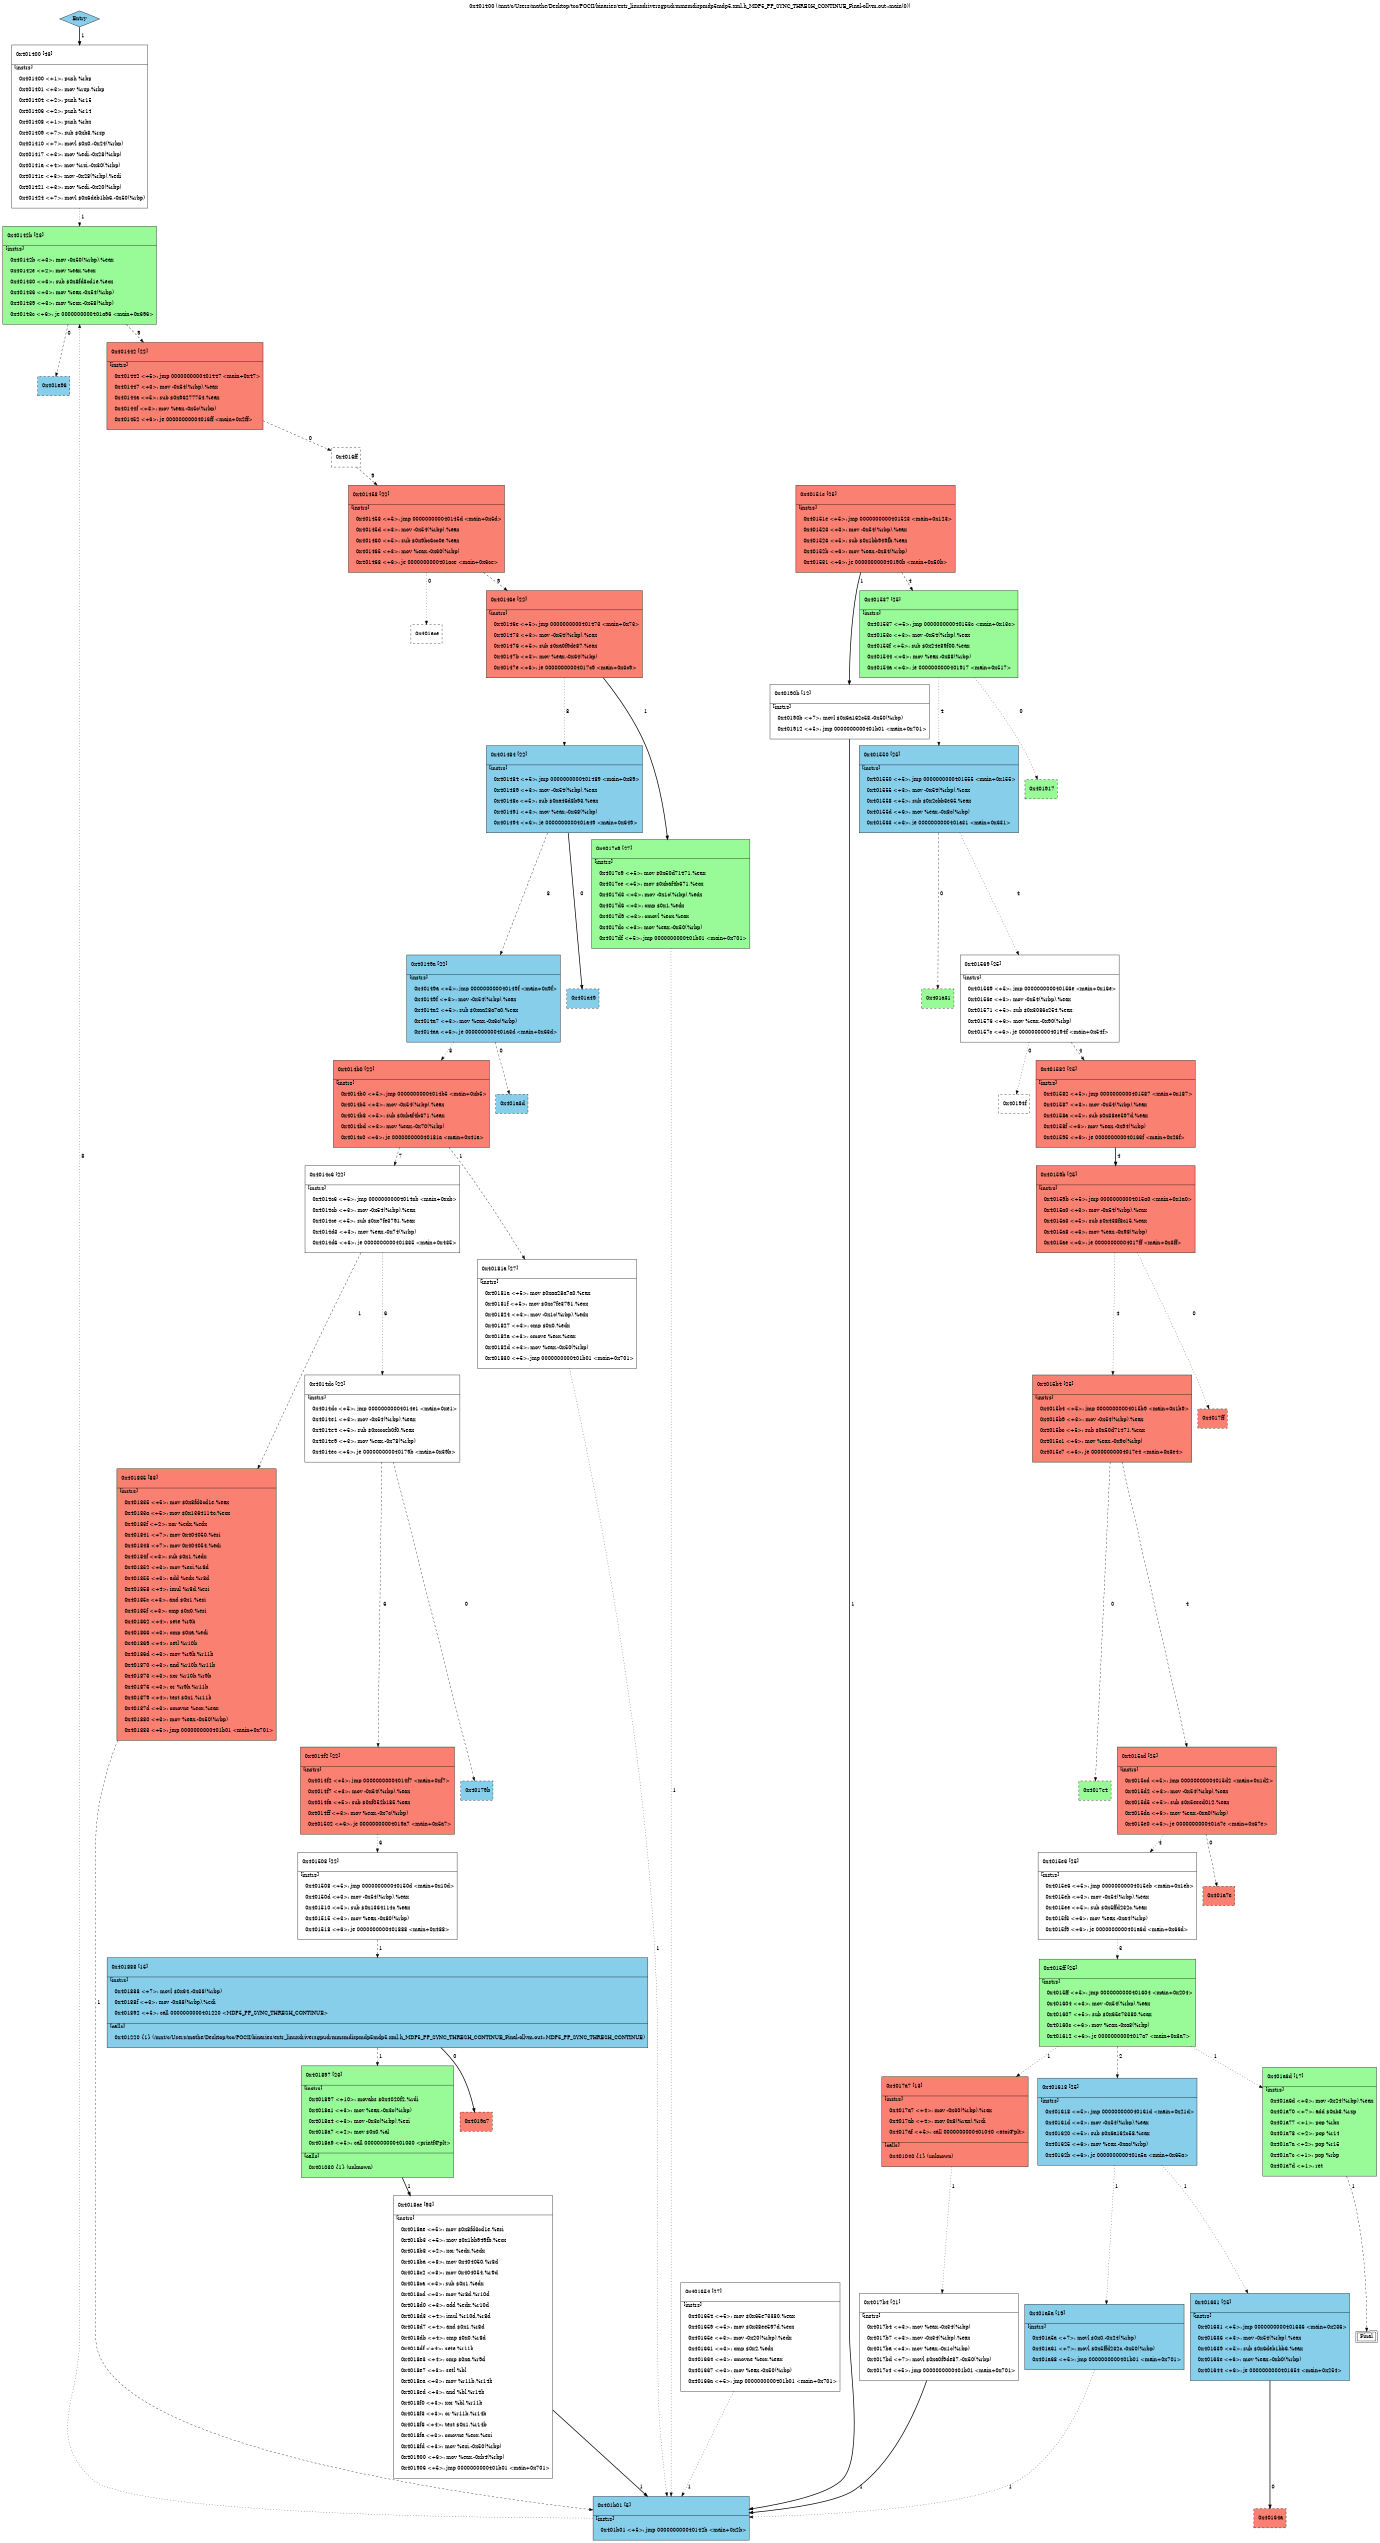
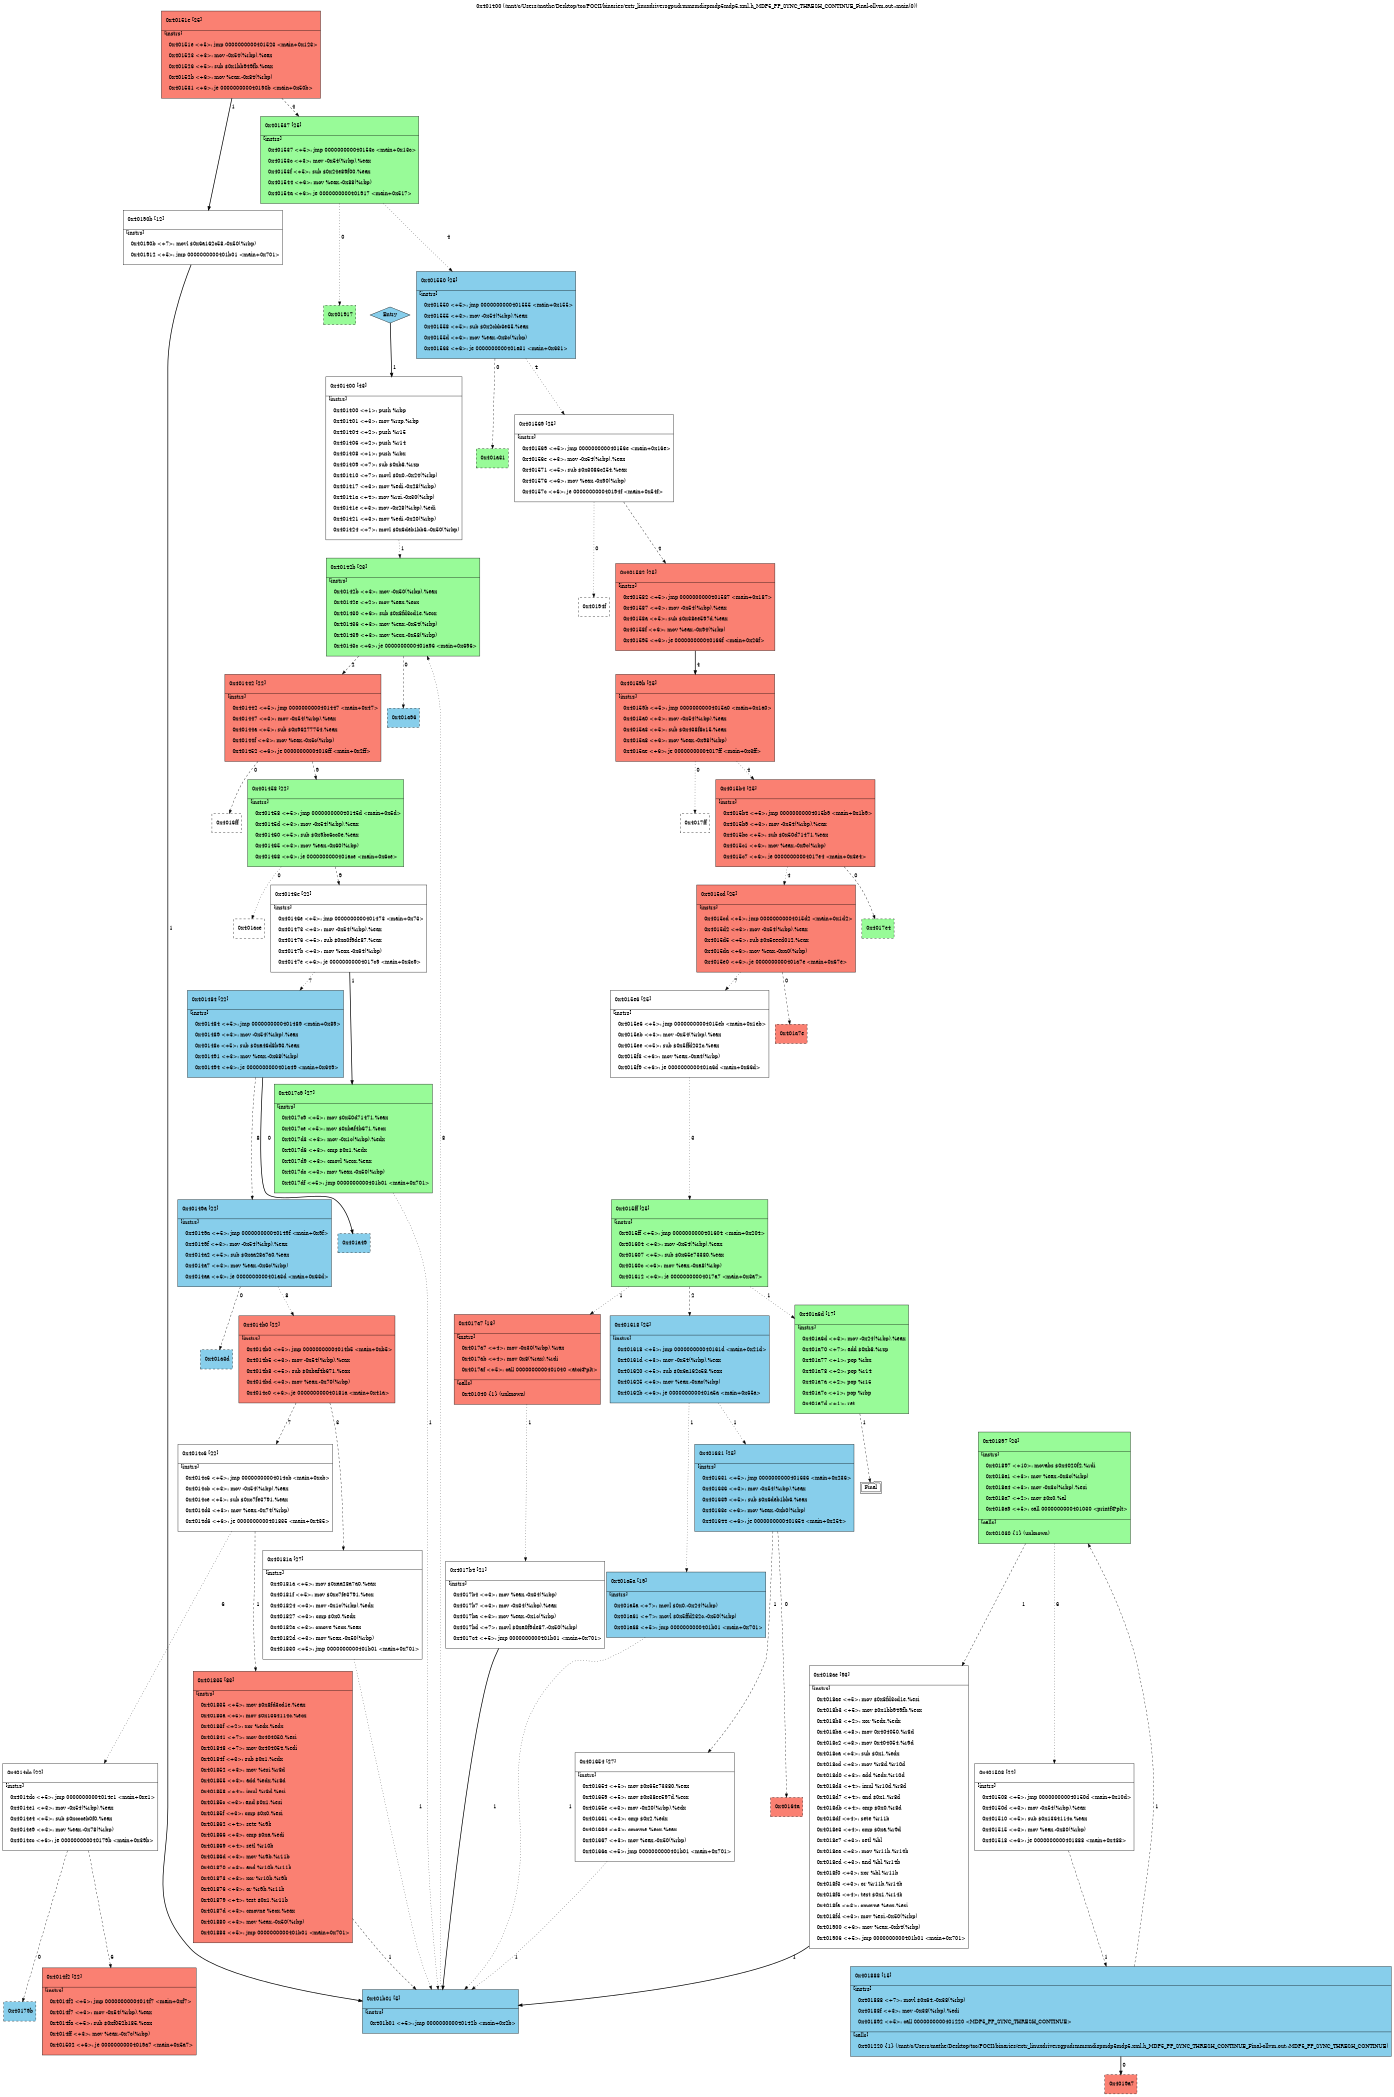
(138, 333) -> (352, 665)
(366, 475) -> (314, 769)
(426, 529) -> (326, 823)
(564, 634) -> (349, 929)
(567, 712) -> (310, 981)
(460, 1157) -> (337, 1423)
(1213, 1419) -> (695, 823)
(1154, 1603) -> (786, 874)
none -> (767, 1649)
(377, 1842) -> (1054, 1652)
(1159, 1843) -> (735, 981)
(406, 2185) -> (995, 1603)
(1270, 2443) -> (783, 1663)
